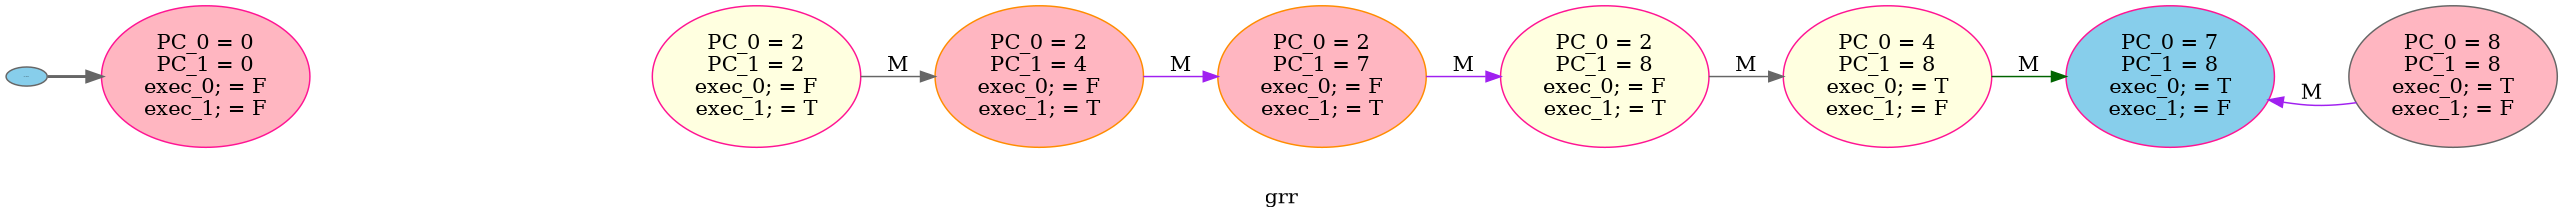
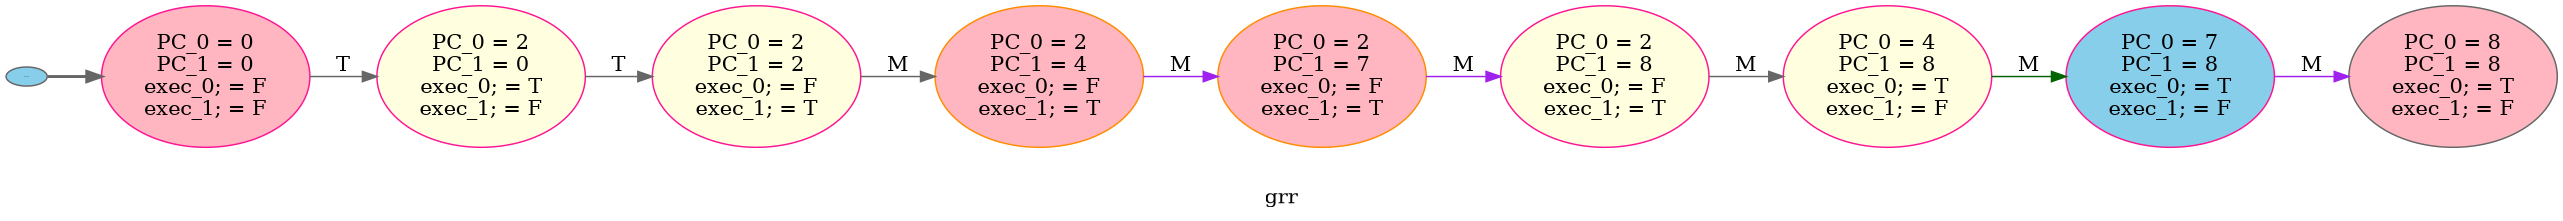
none -> (481, 77)
(2320, 105) -> (2304, 77)
